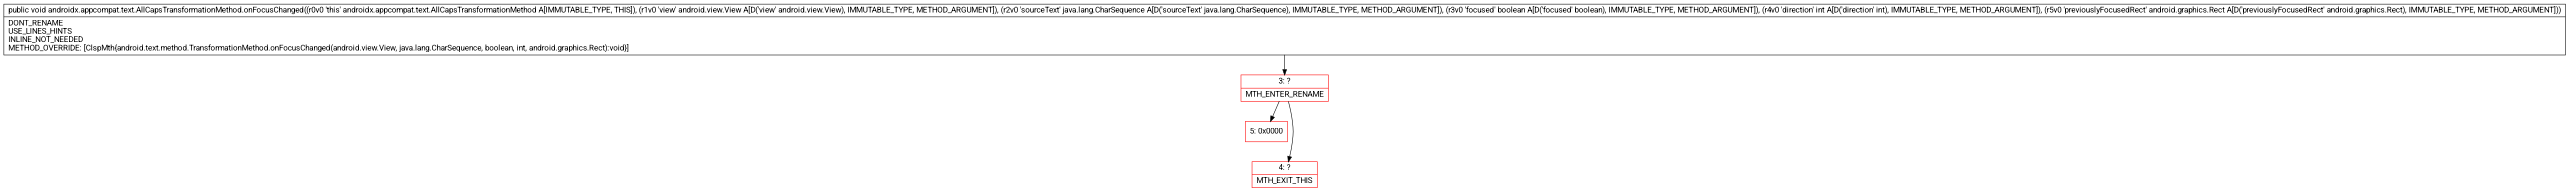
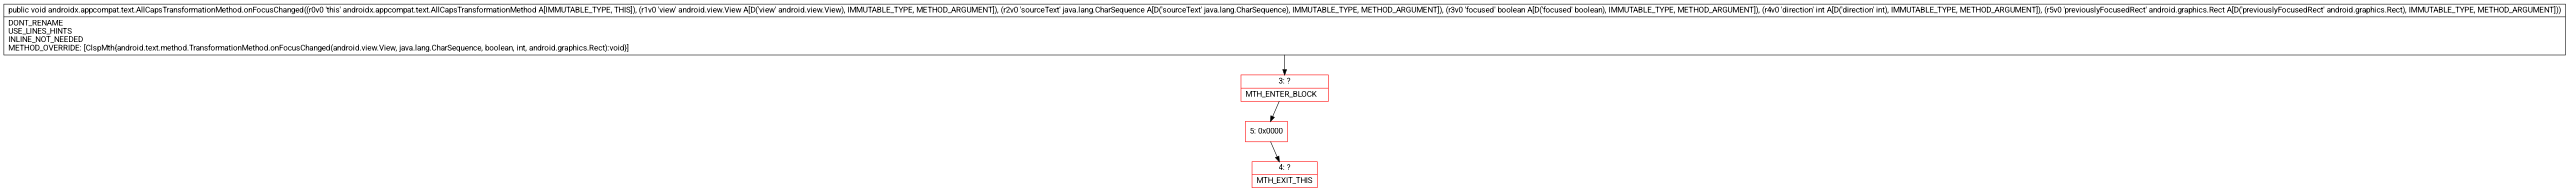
(1285, 95) -> (1281, 95)
(1293, 129) -> (1274, 149)
